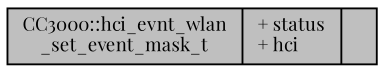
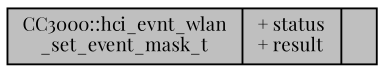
(278, 46) -> (291, 46)
